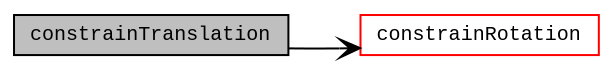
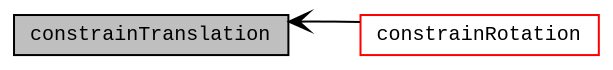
(314, 49) -> (335, 22)
